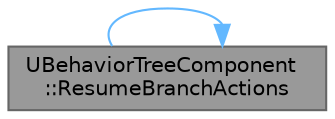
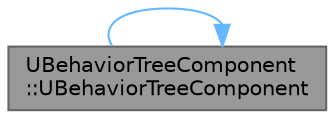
(167, 78) -> (167, 78)
